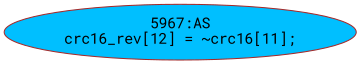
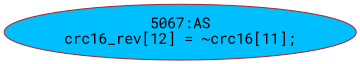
(180, 32) -> (180, 32)
